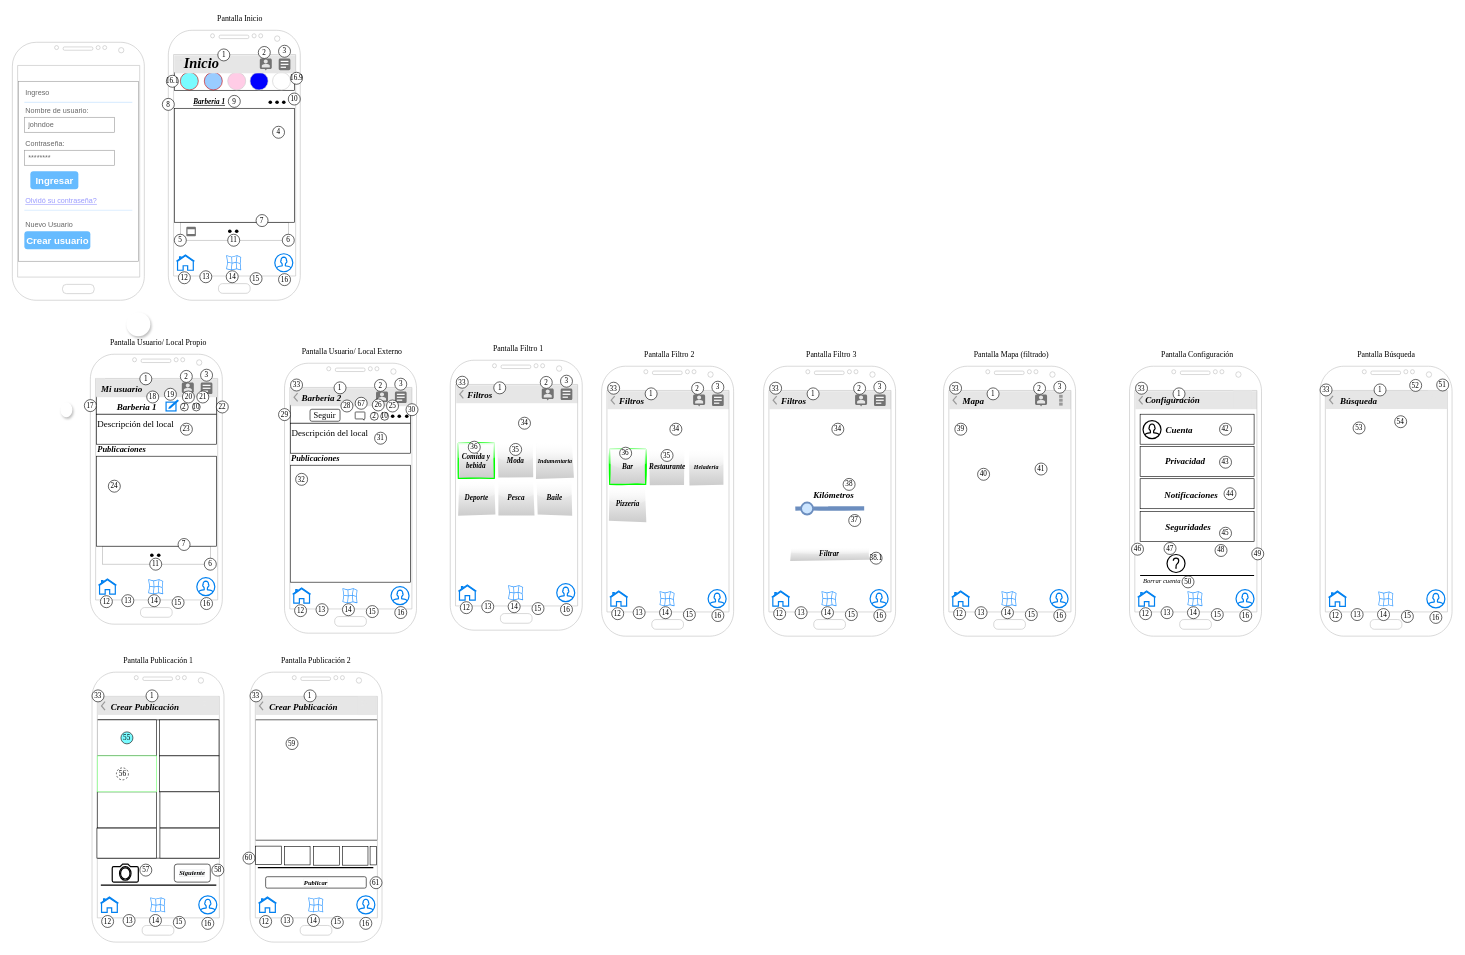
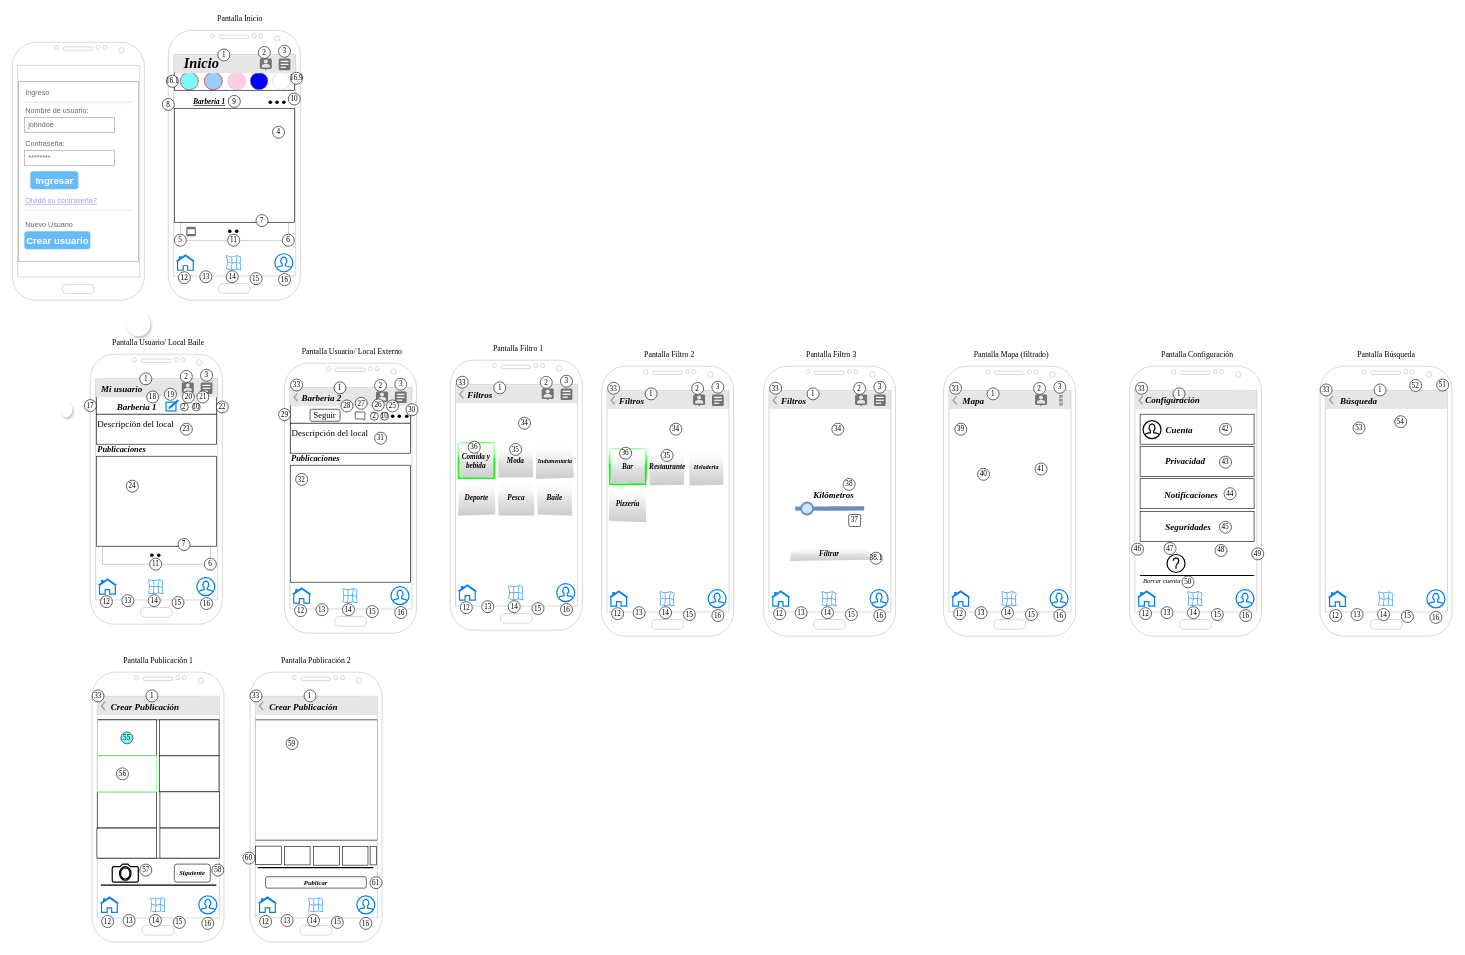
(158, 342) -> (158, 342)
(362, 404) -> (362, 404)
(114, 486) -> (132, 486)
(855, 521) -> (855, 521)
(1226, 533) -> (1226, 527)
(122, 774) -> (122, 774)
